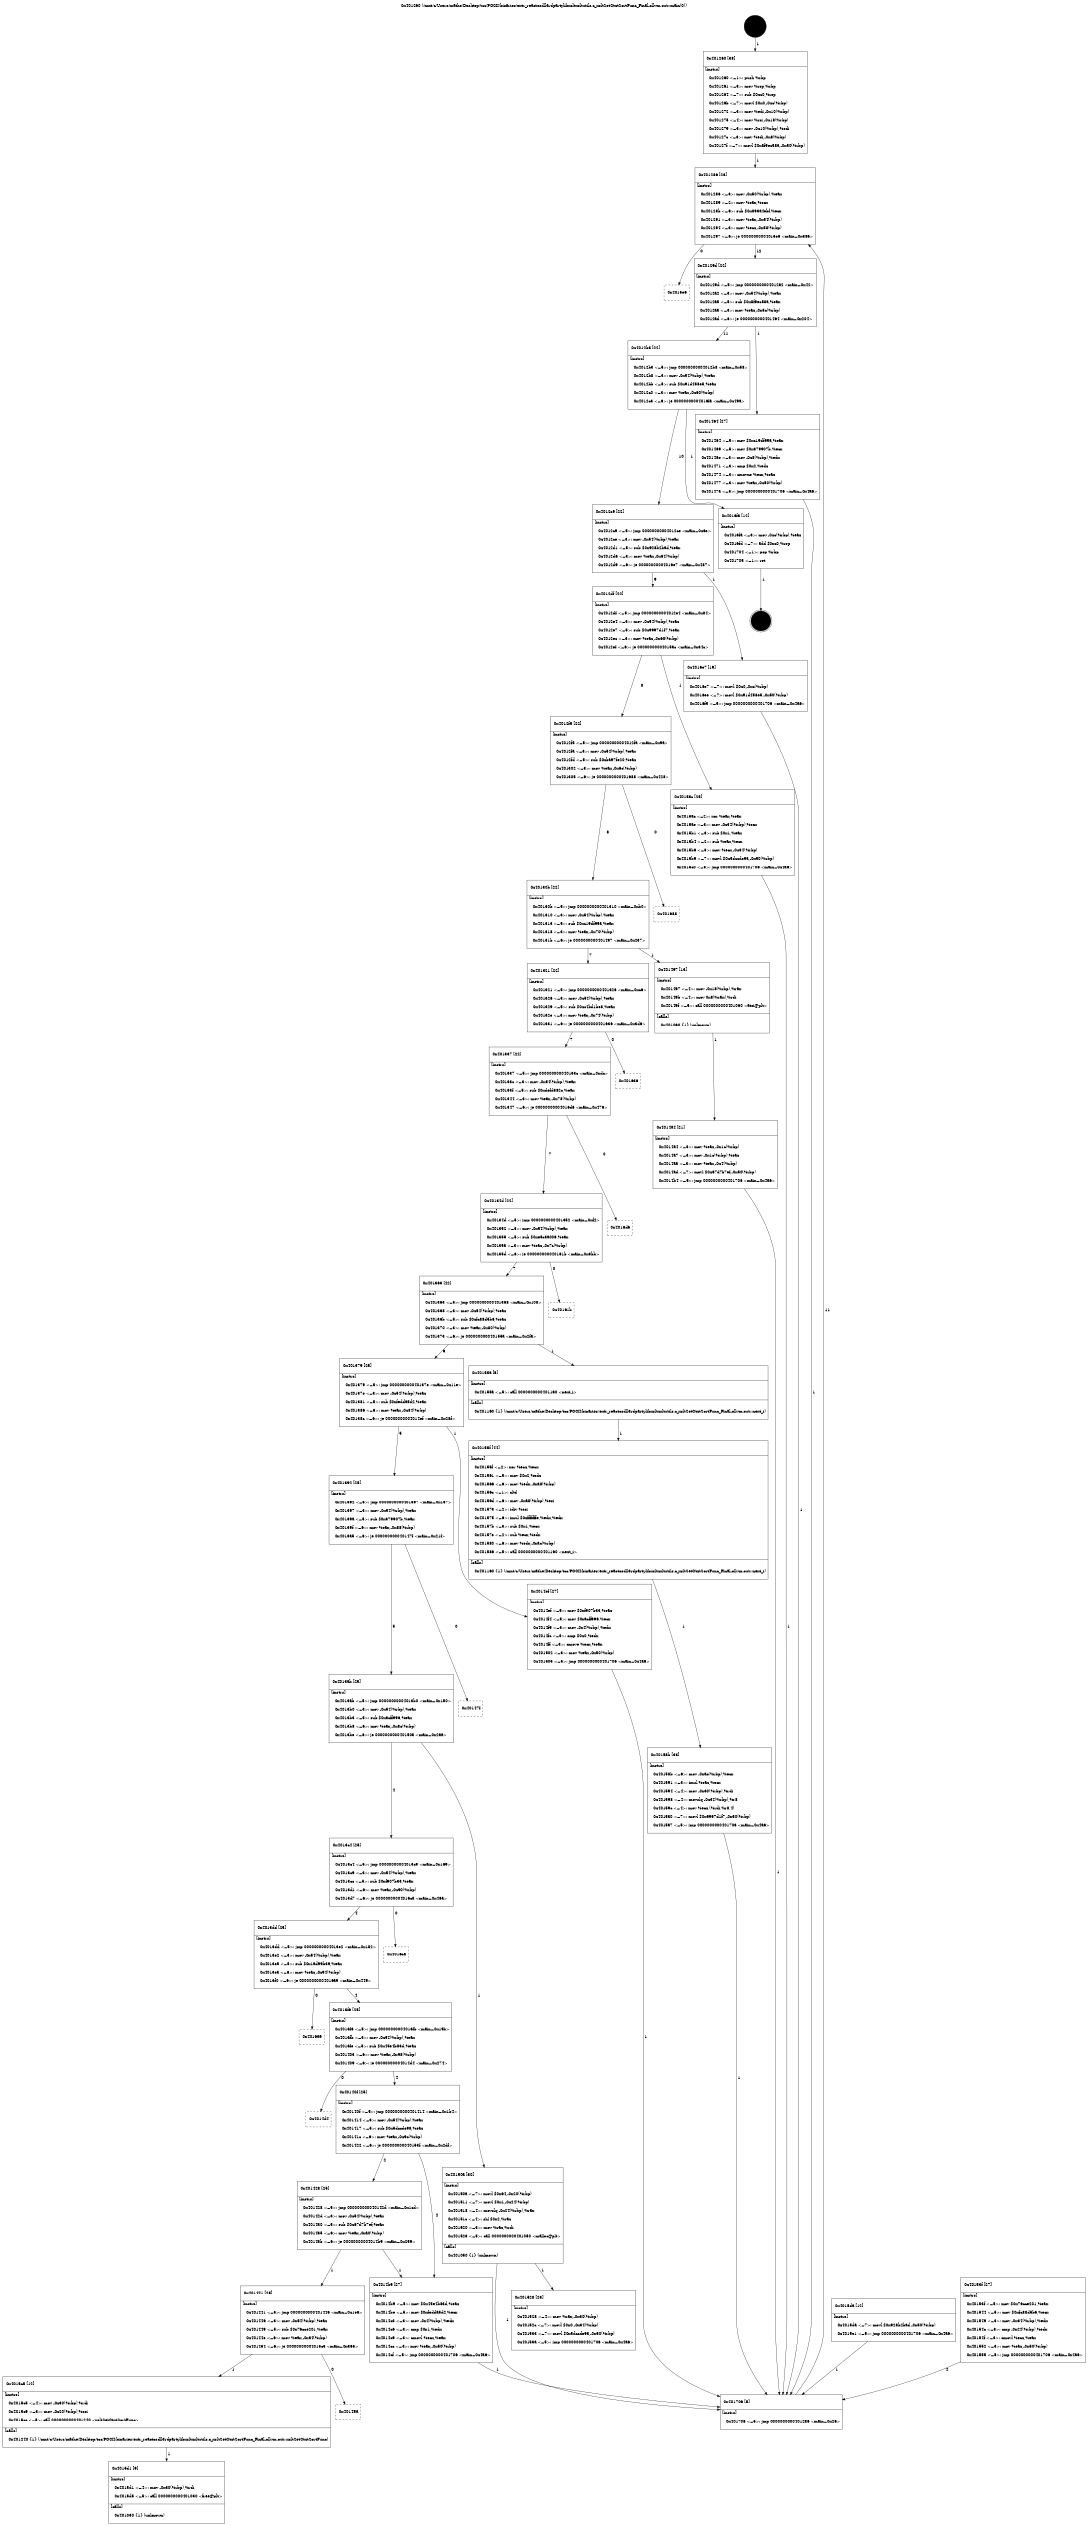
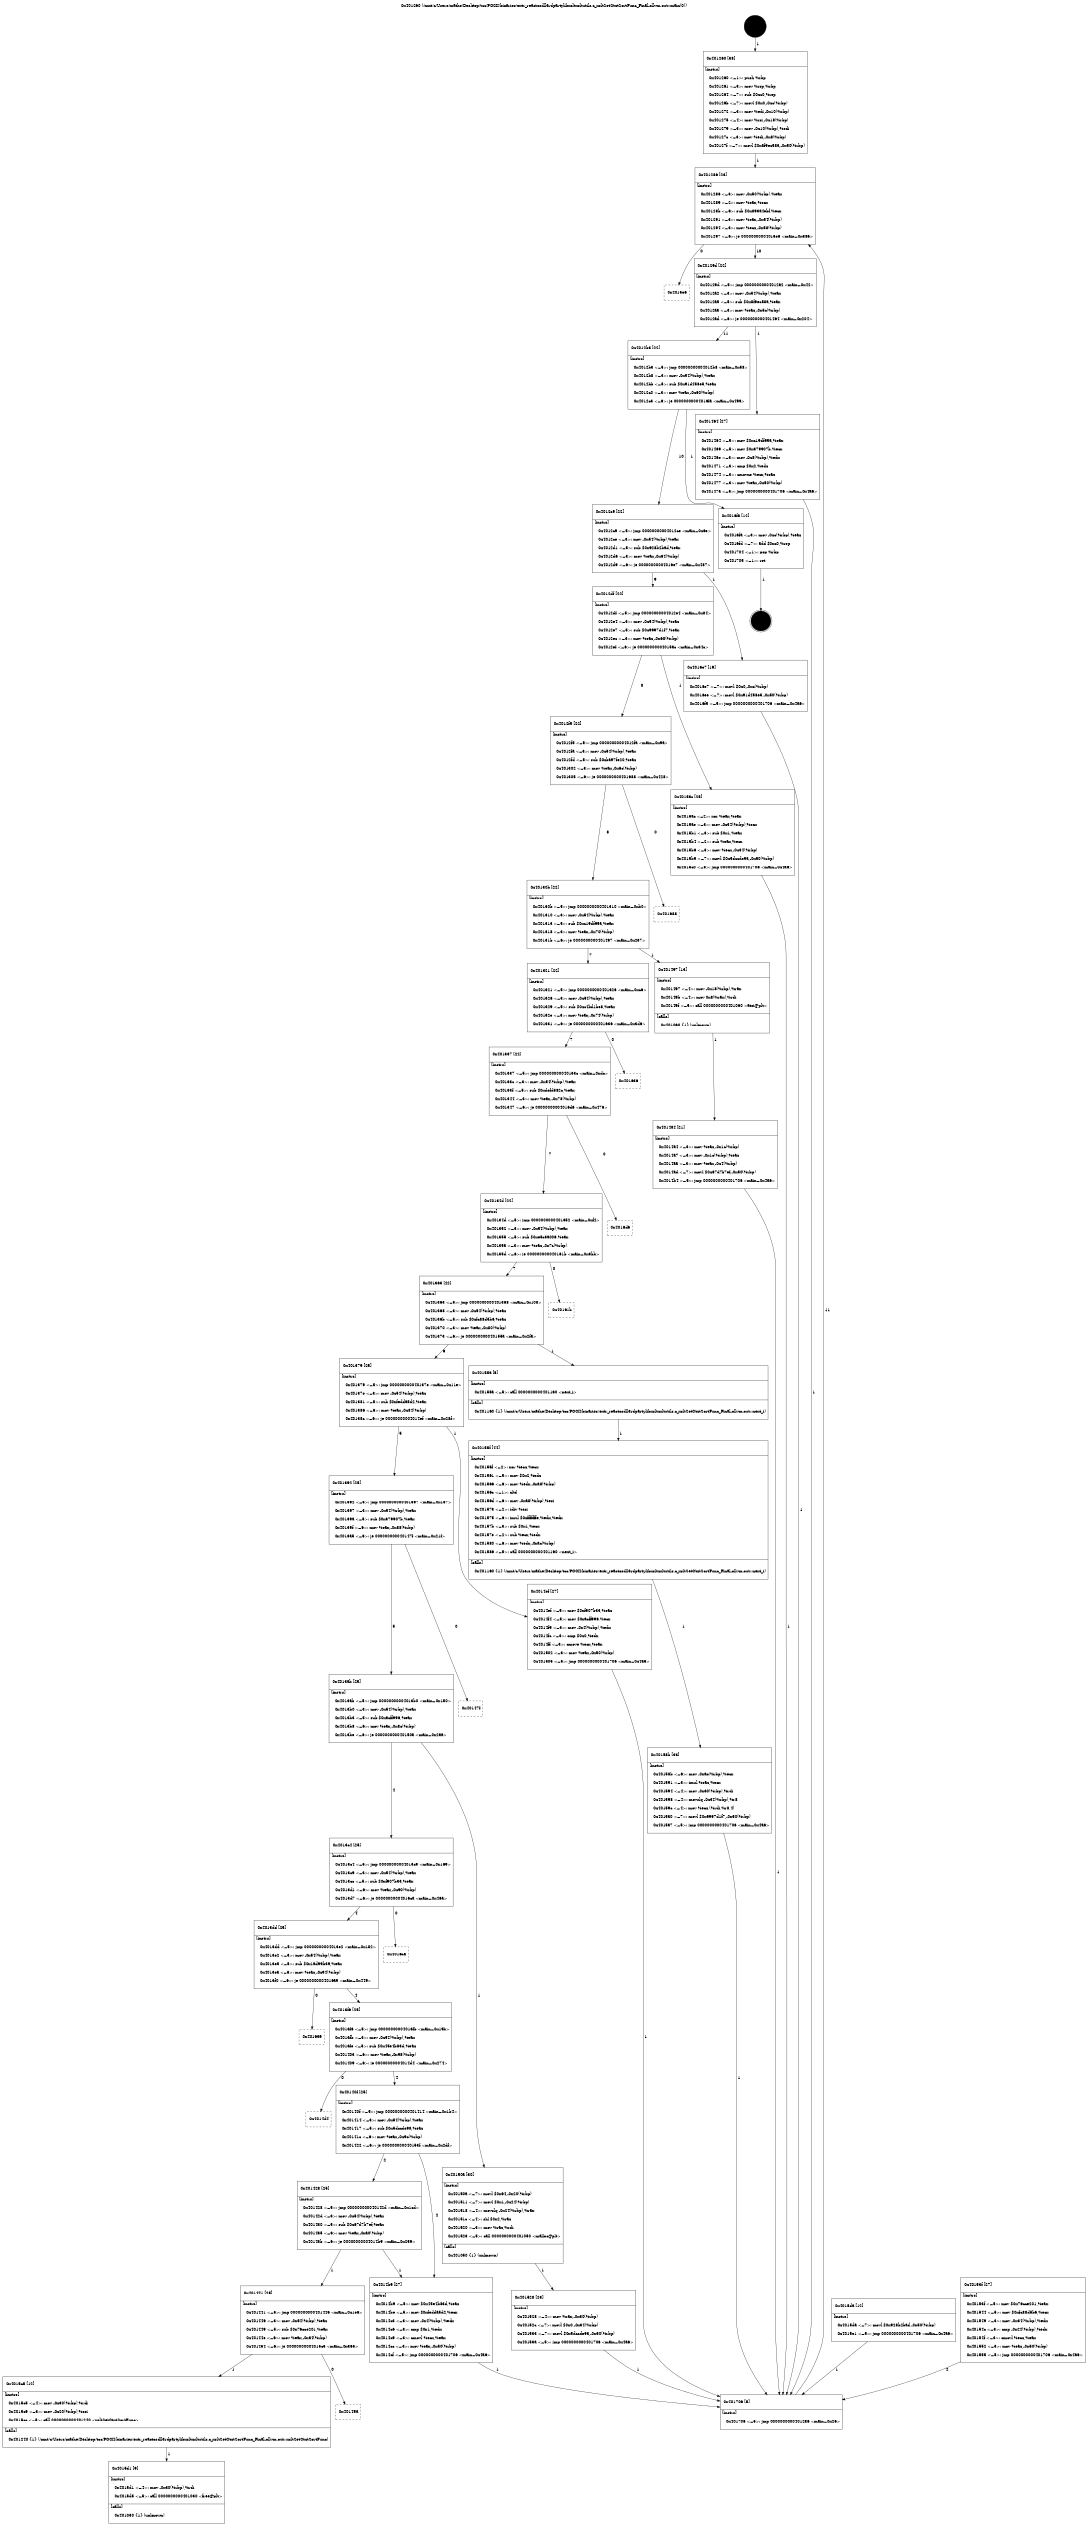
(758, 251) -> (758, 251)
(574, 2392) -> (658, 2382)
